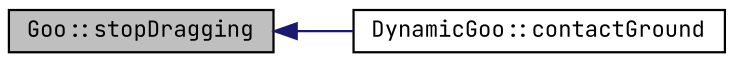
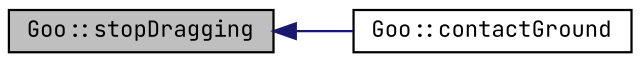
(539, 31) -> (493, 31)
